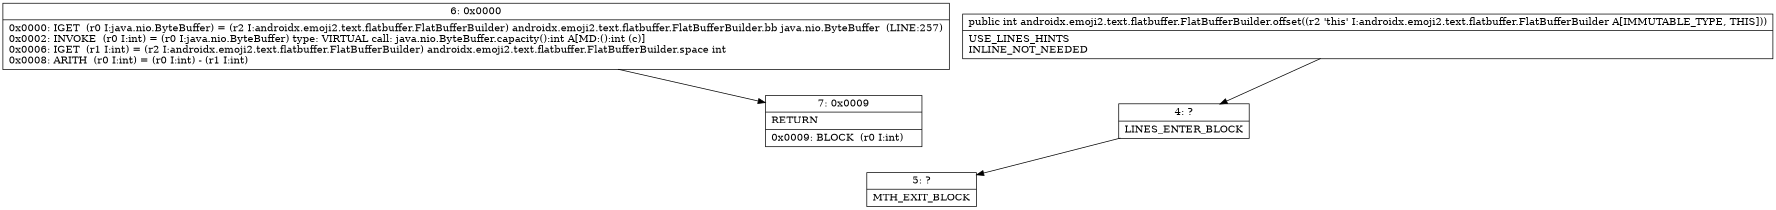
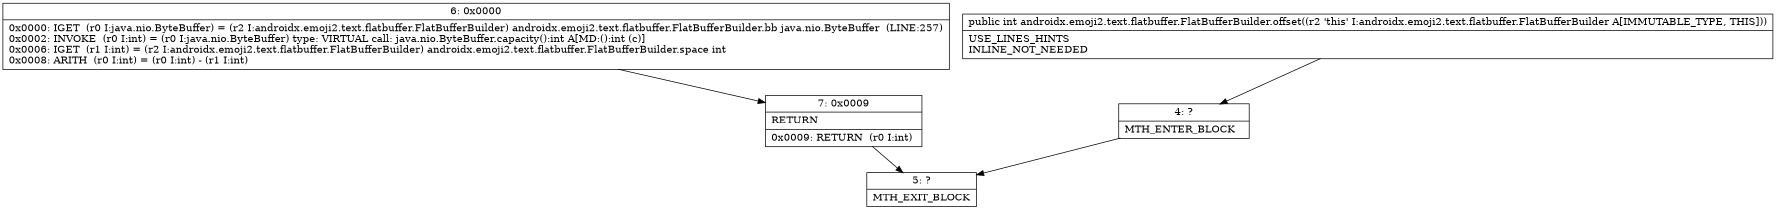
(1184, 129) -> (1180, 129)
(839, 138) -> (844, 138)
none -> (885, 157)
